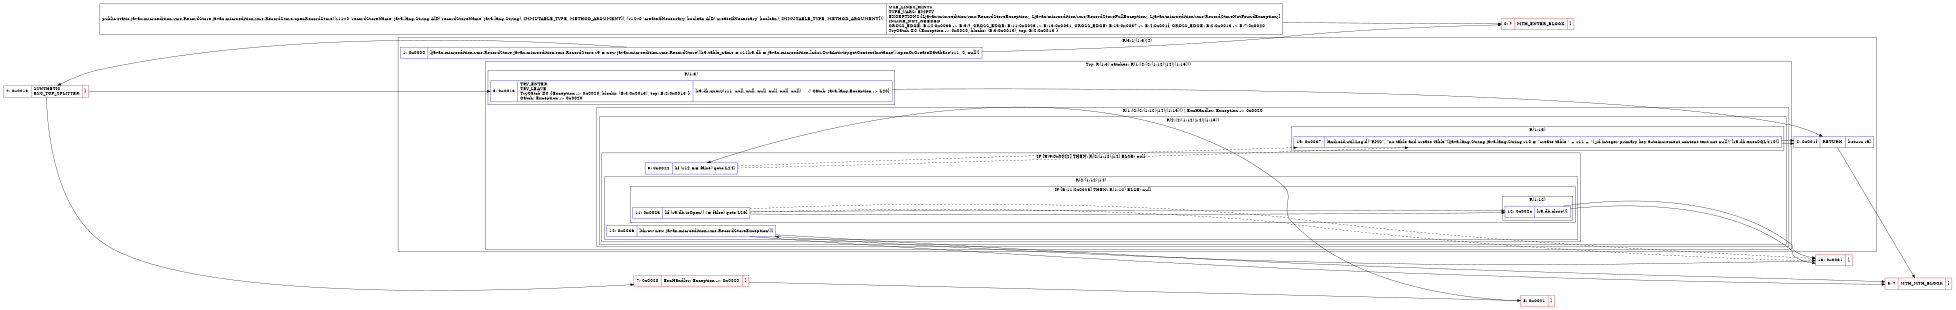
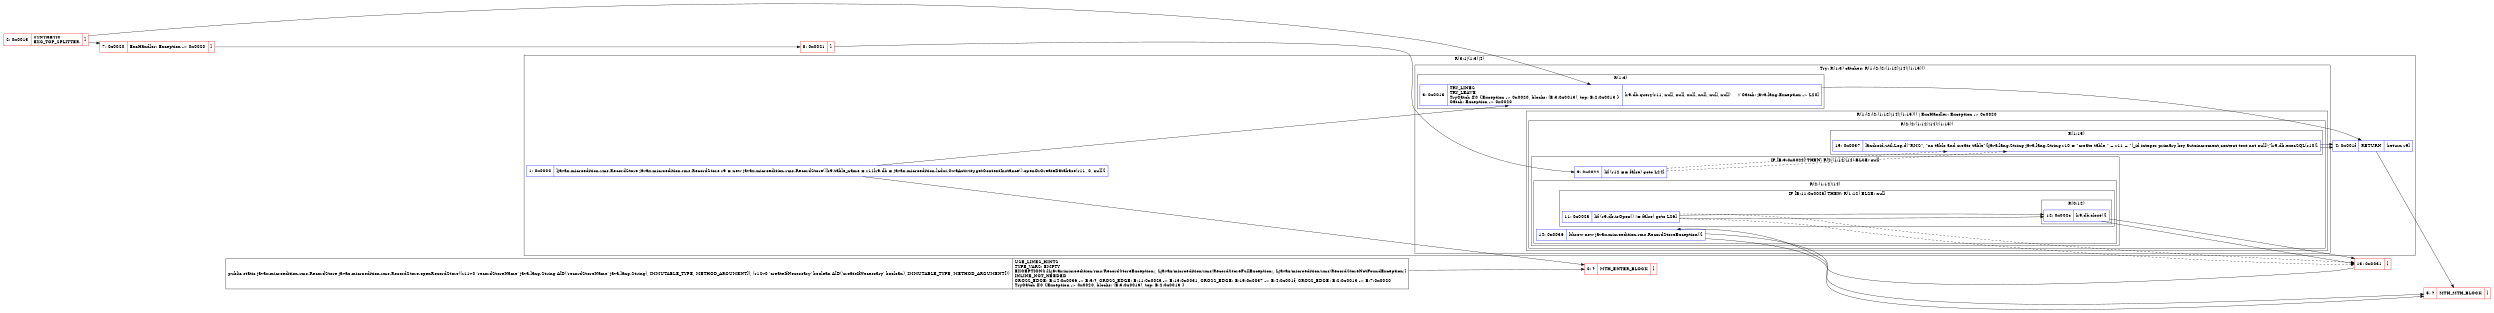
(341, 42) -> (1191, 136)
(534, 84) -> (1463, 88)
(1538, 200) -> (2077, 204)
